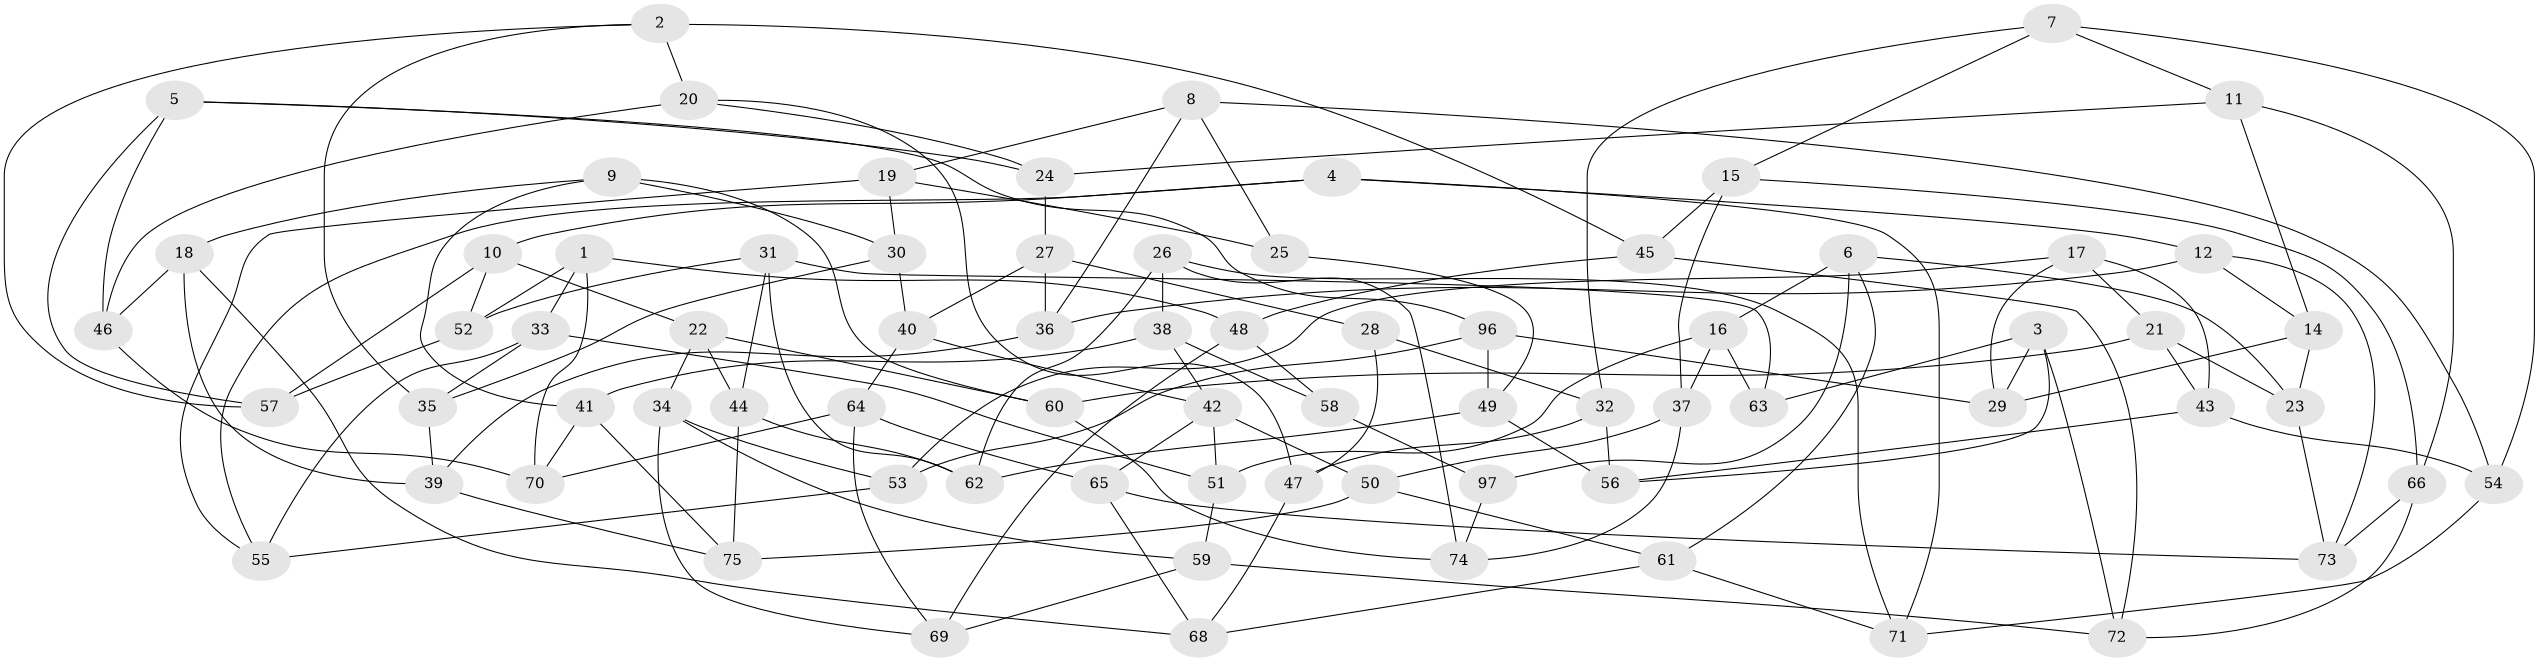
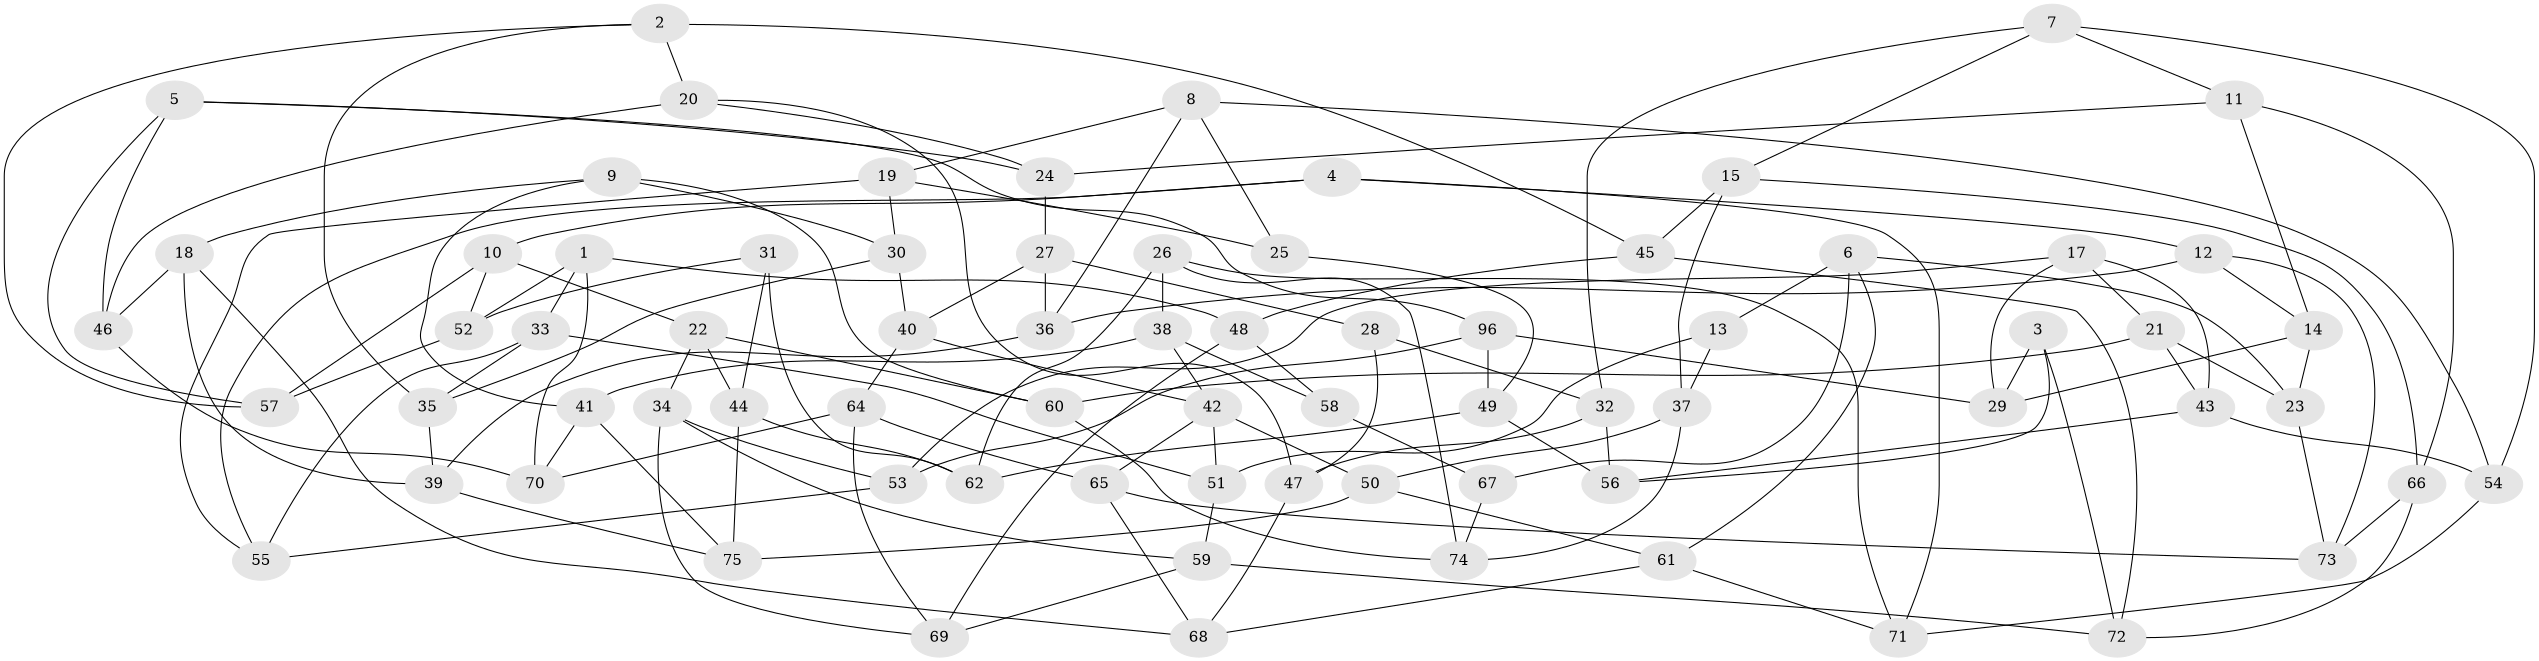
(1718, 331) -> (1718, 331)
(1759, 407) -> none
(1488, 484) -> (1488, 484)
